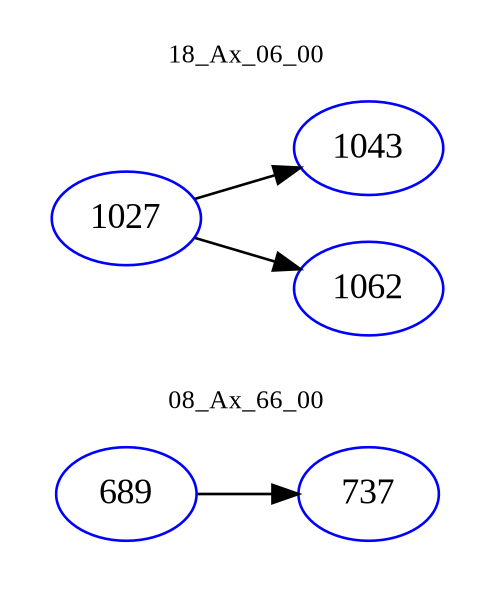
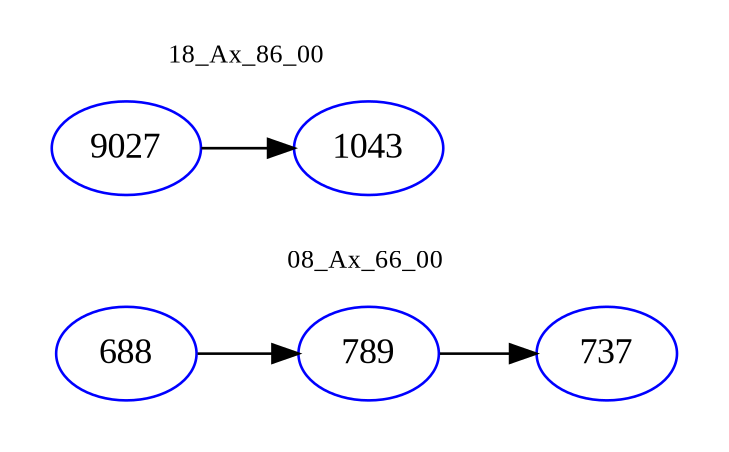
(248, 56) -> (248, 56)
(126, 218) -> (126, 148)
(369, 289) -> none
none -> (126, 354)
(126, 494) -> (369, 354)
